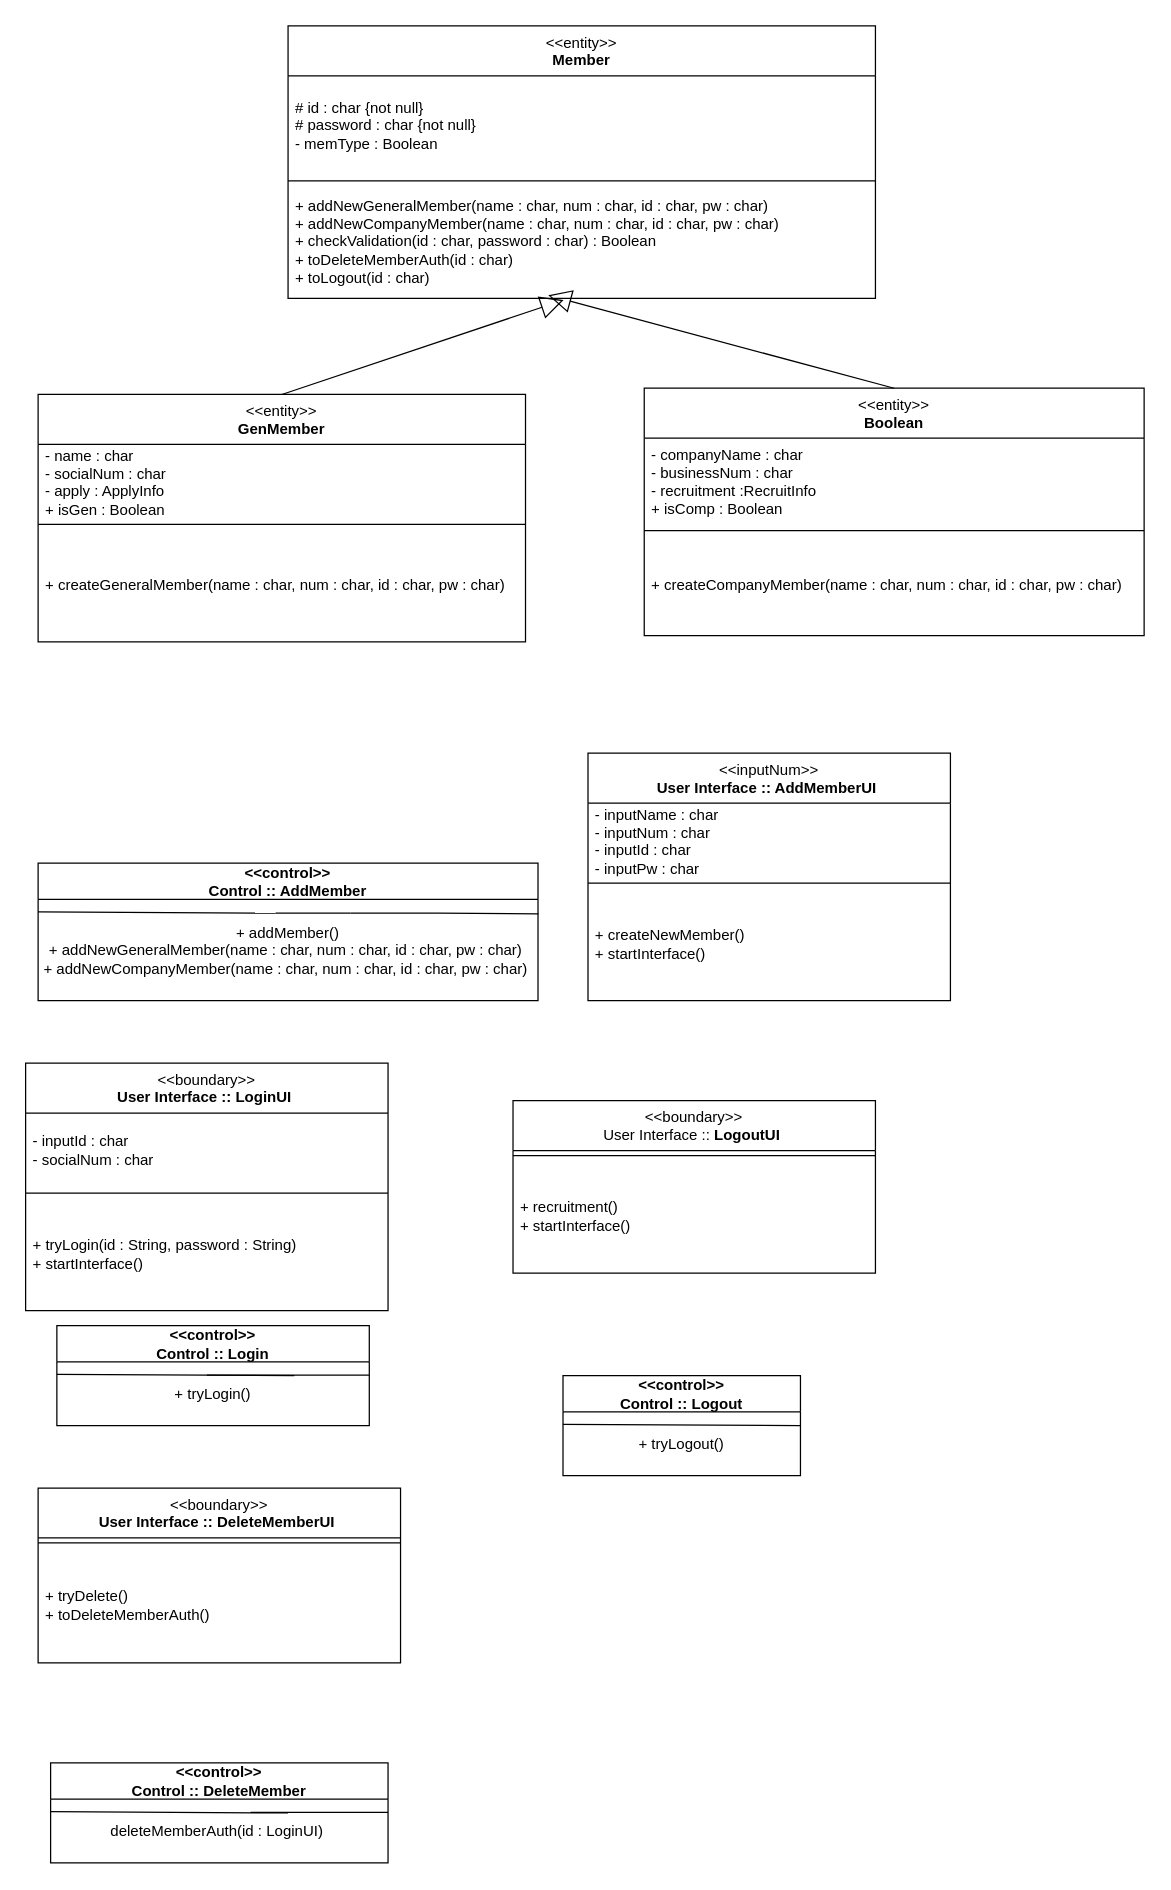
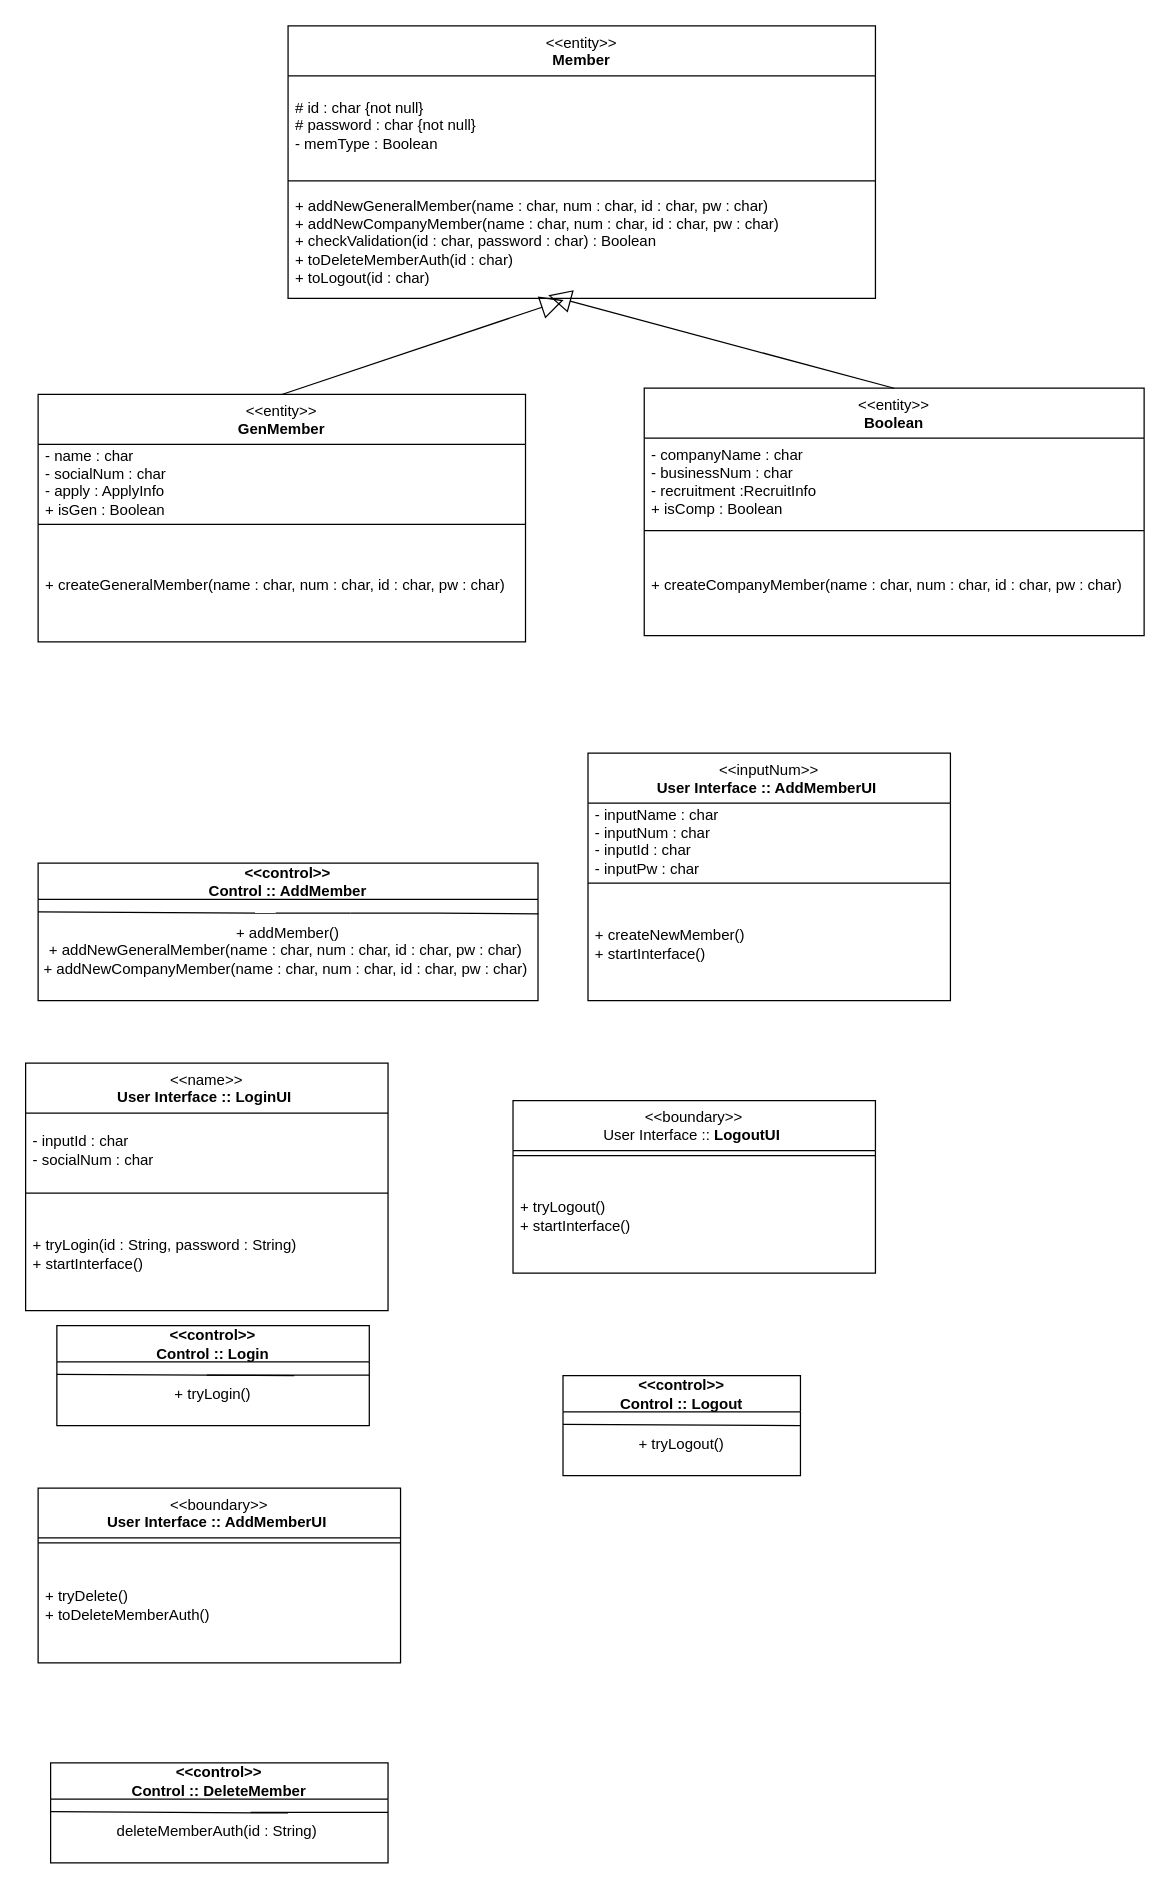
(207, 1090) -> (207, 1090)
(594, 1217) -> (594, 1217)
(219, 1515) -> (219, 1515)
(219, 1832) -> (219, 1832)
